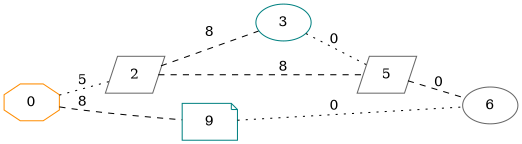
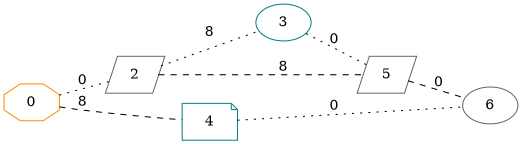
(210, 48) -> (210, 48)
(83, 80) -> (83, 80)
(210, 122) -> (210, 122)
